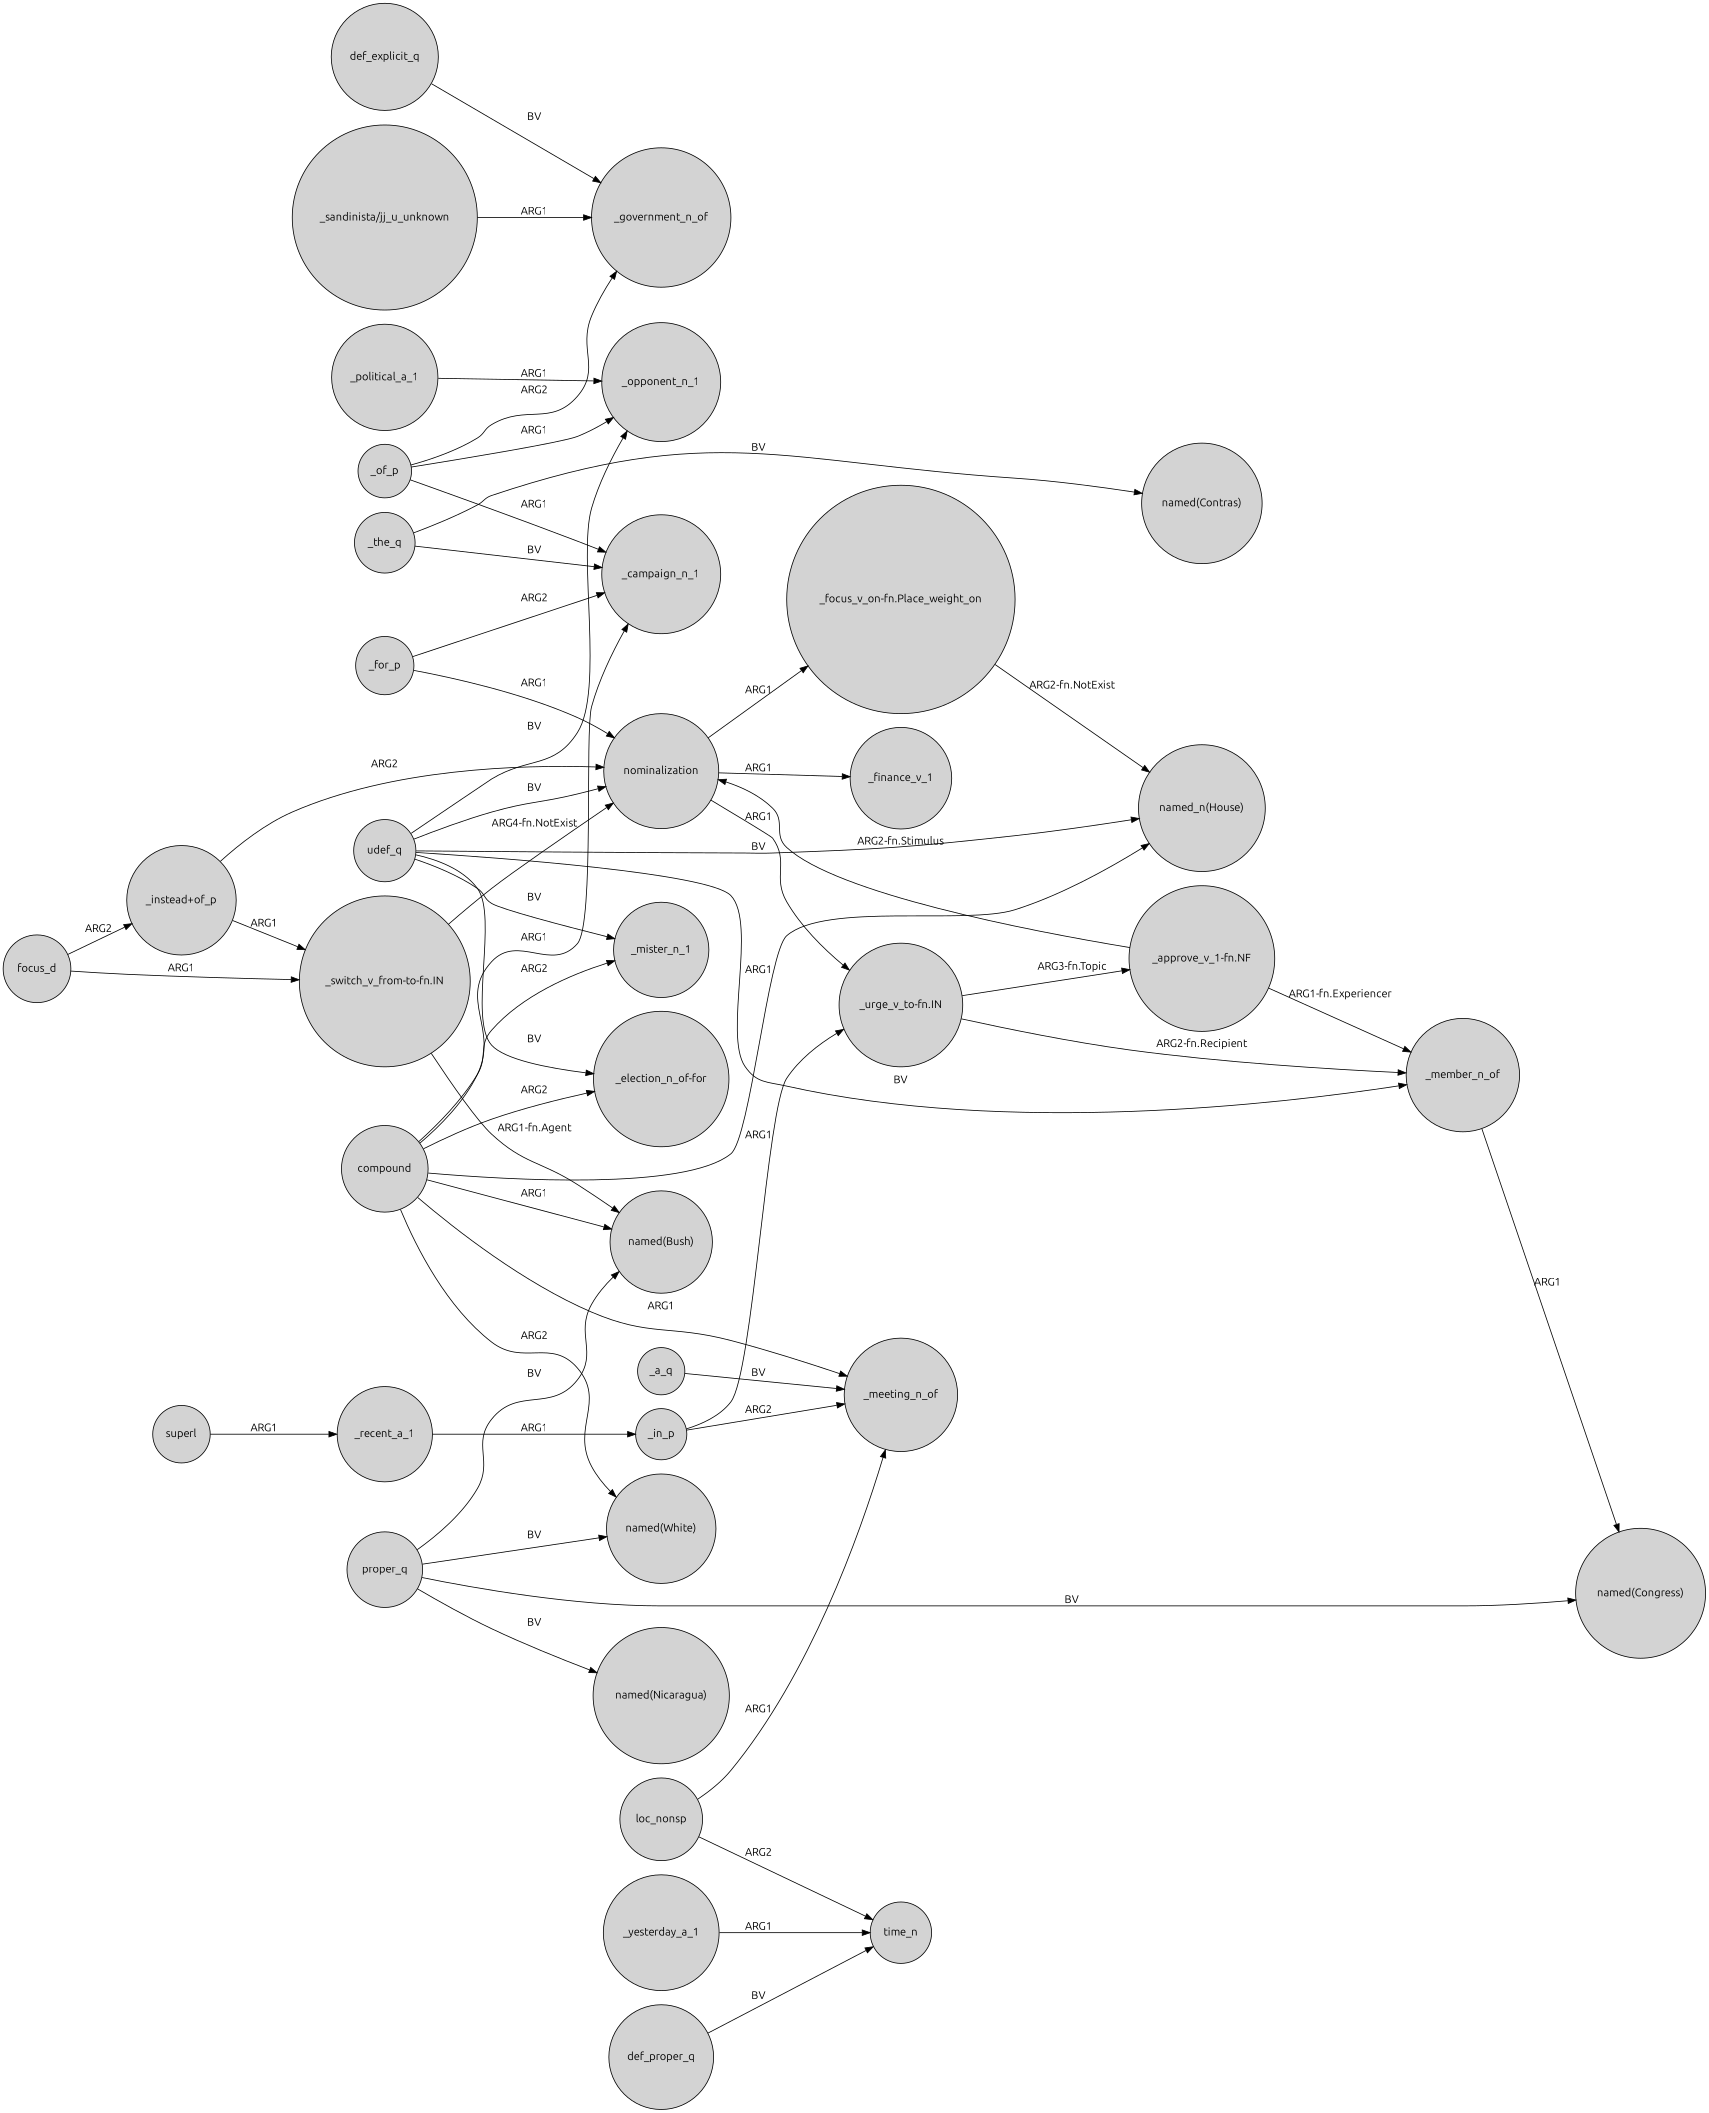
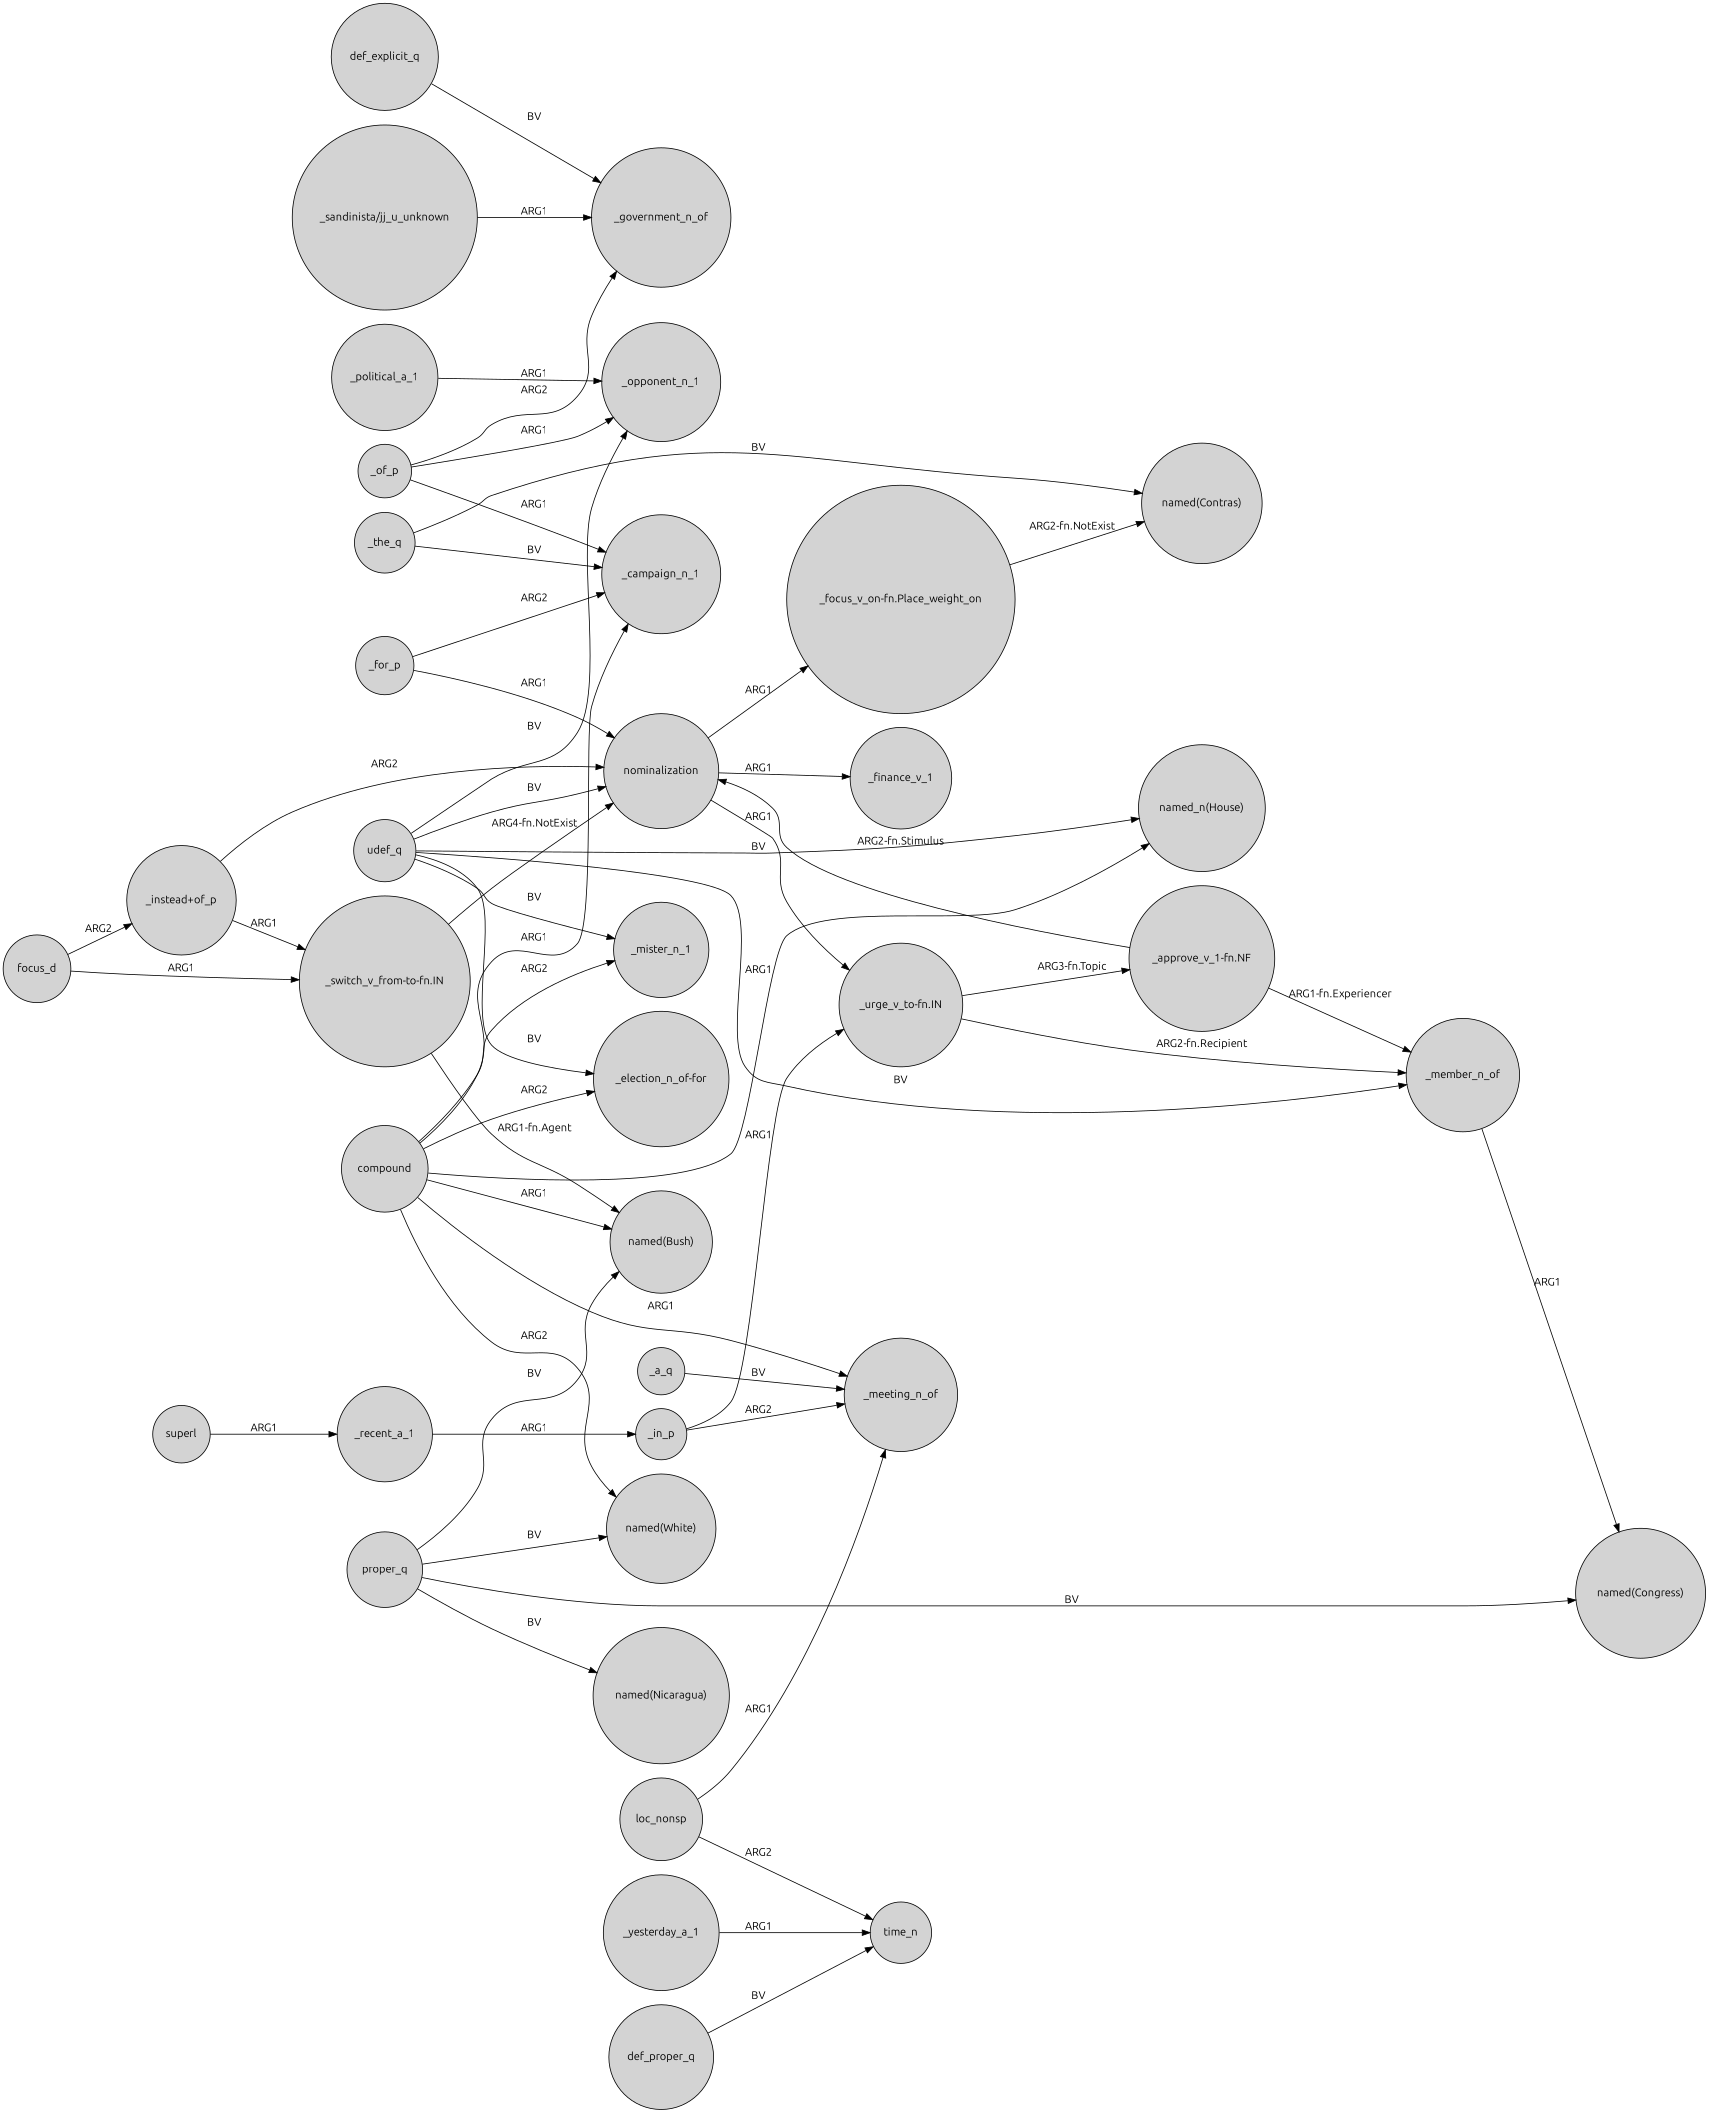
(1069, 716) -> (1073, 544)
